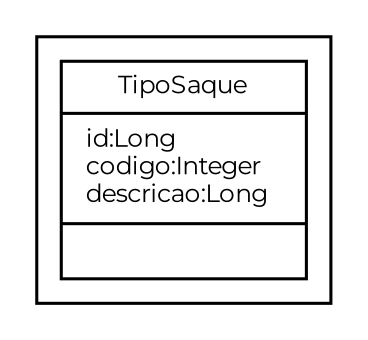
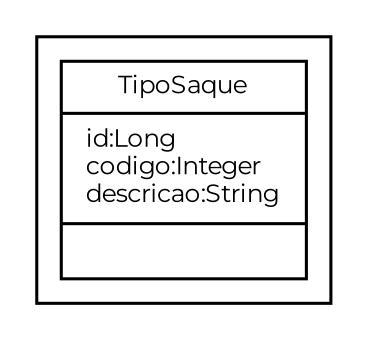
(178, 195) -> (184, 195)
